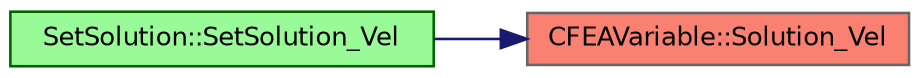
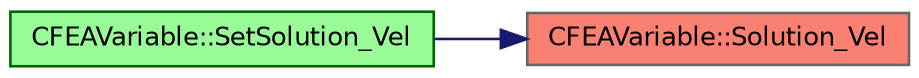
(222, 39) -> (222, 39)
